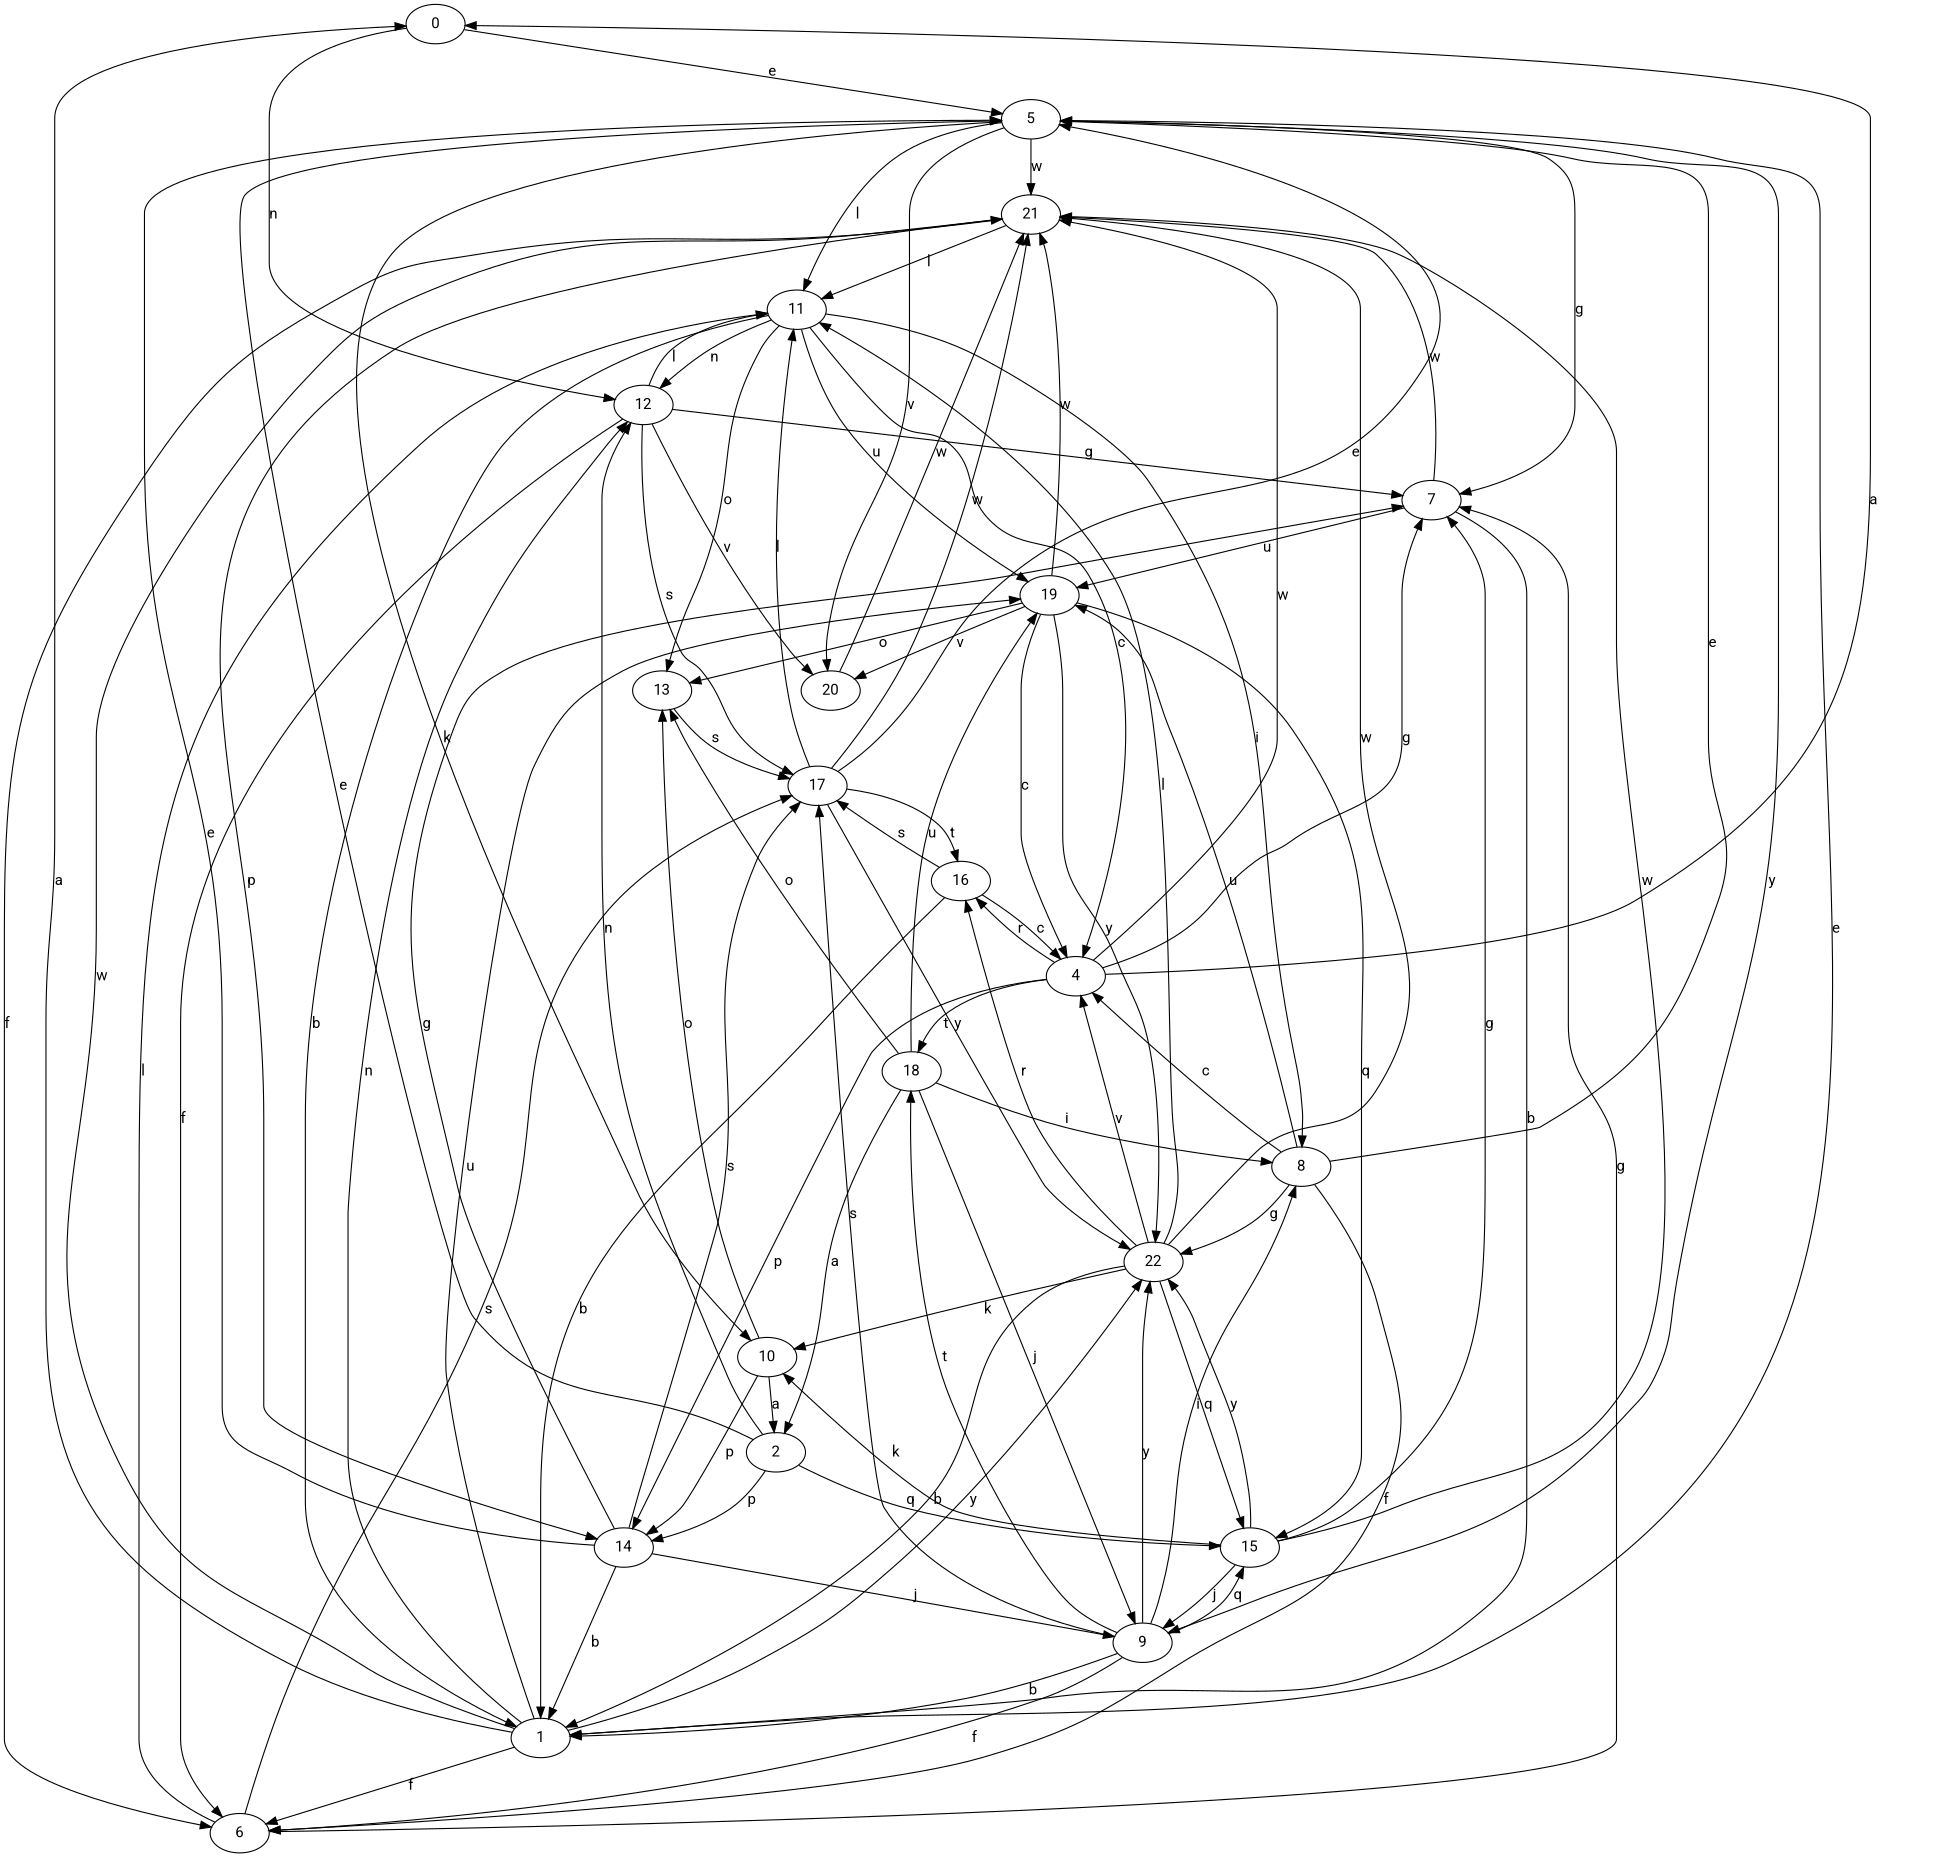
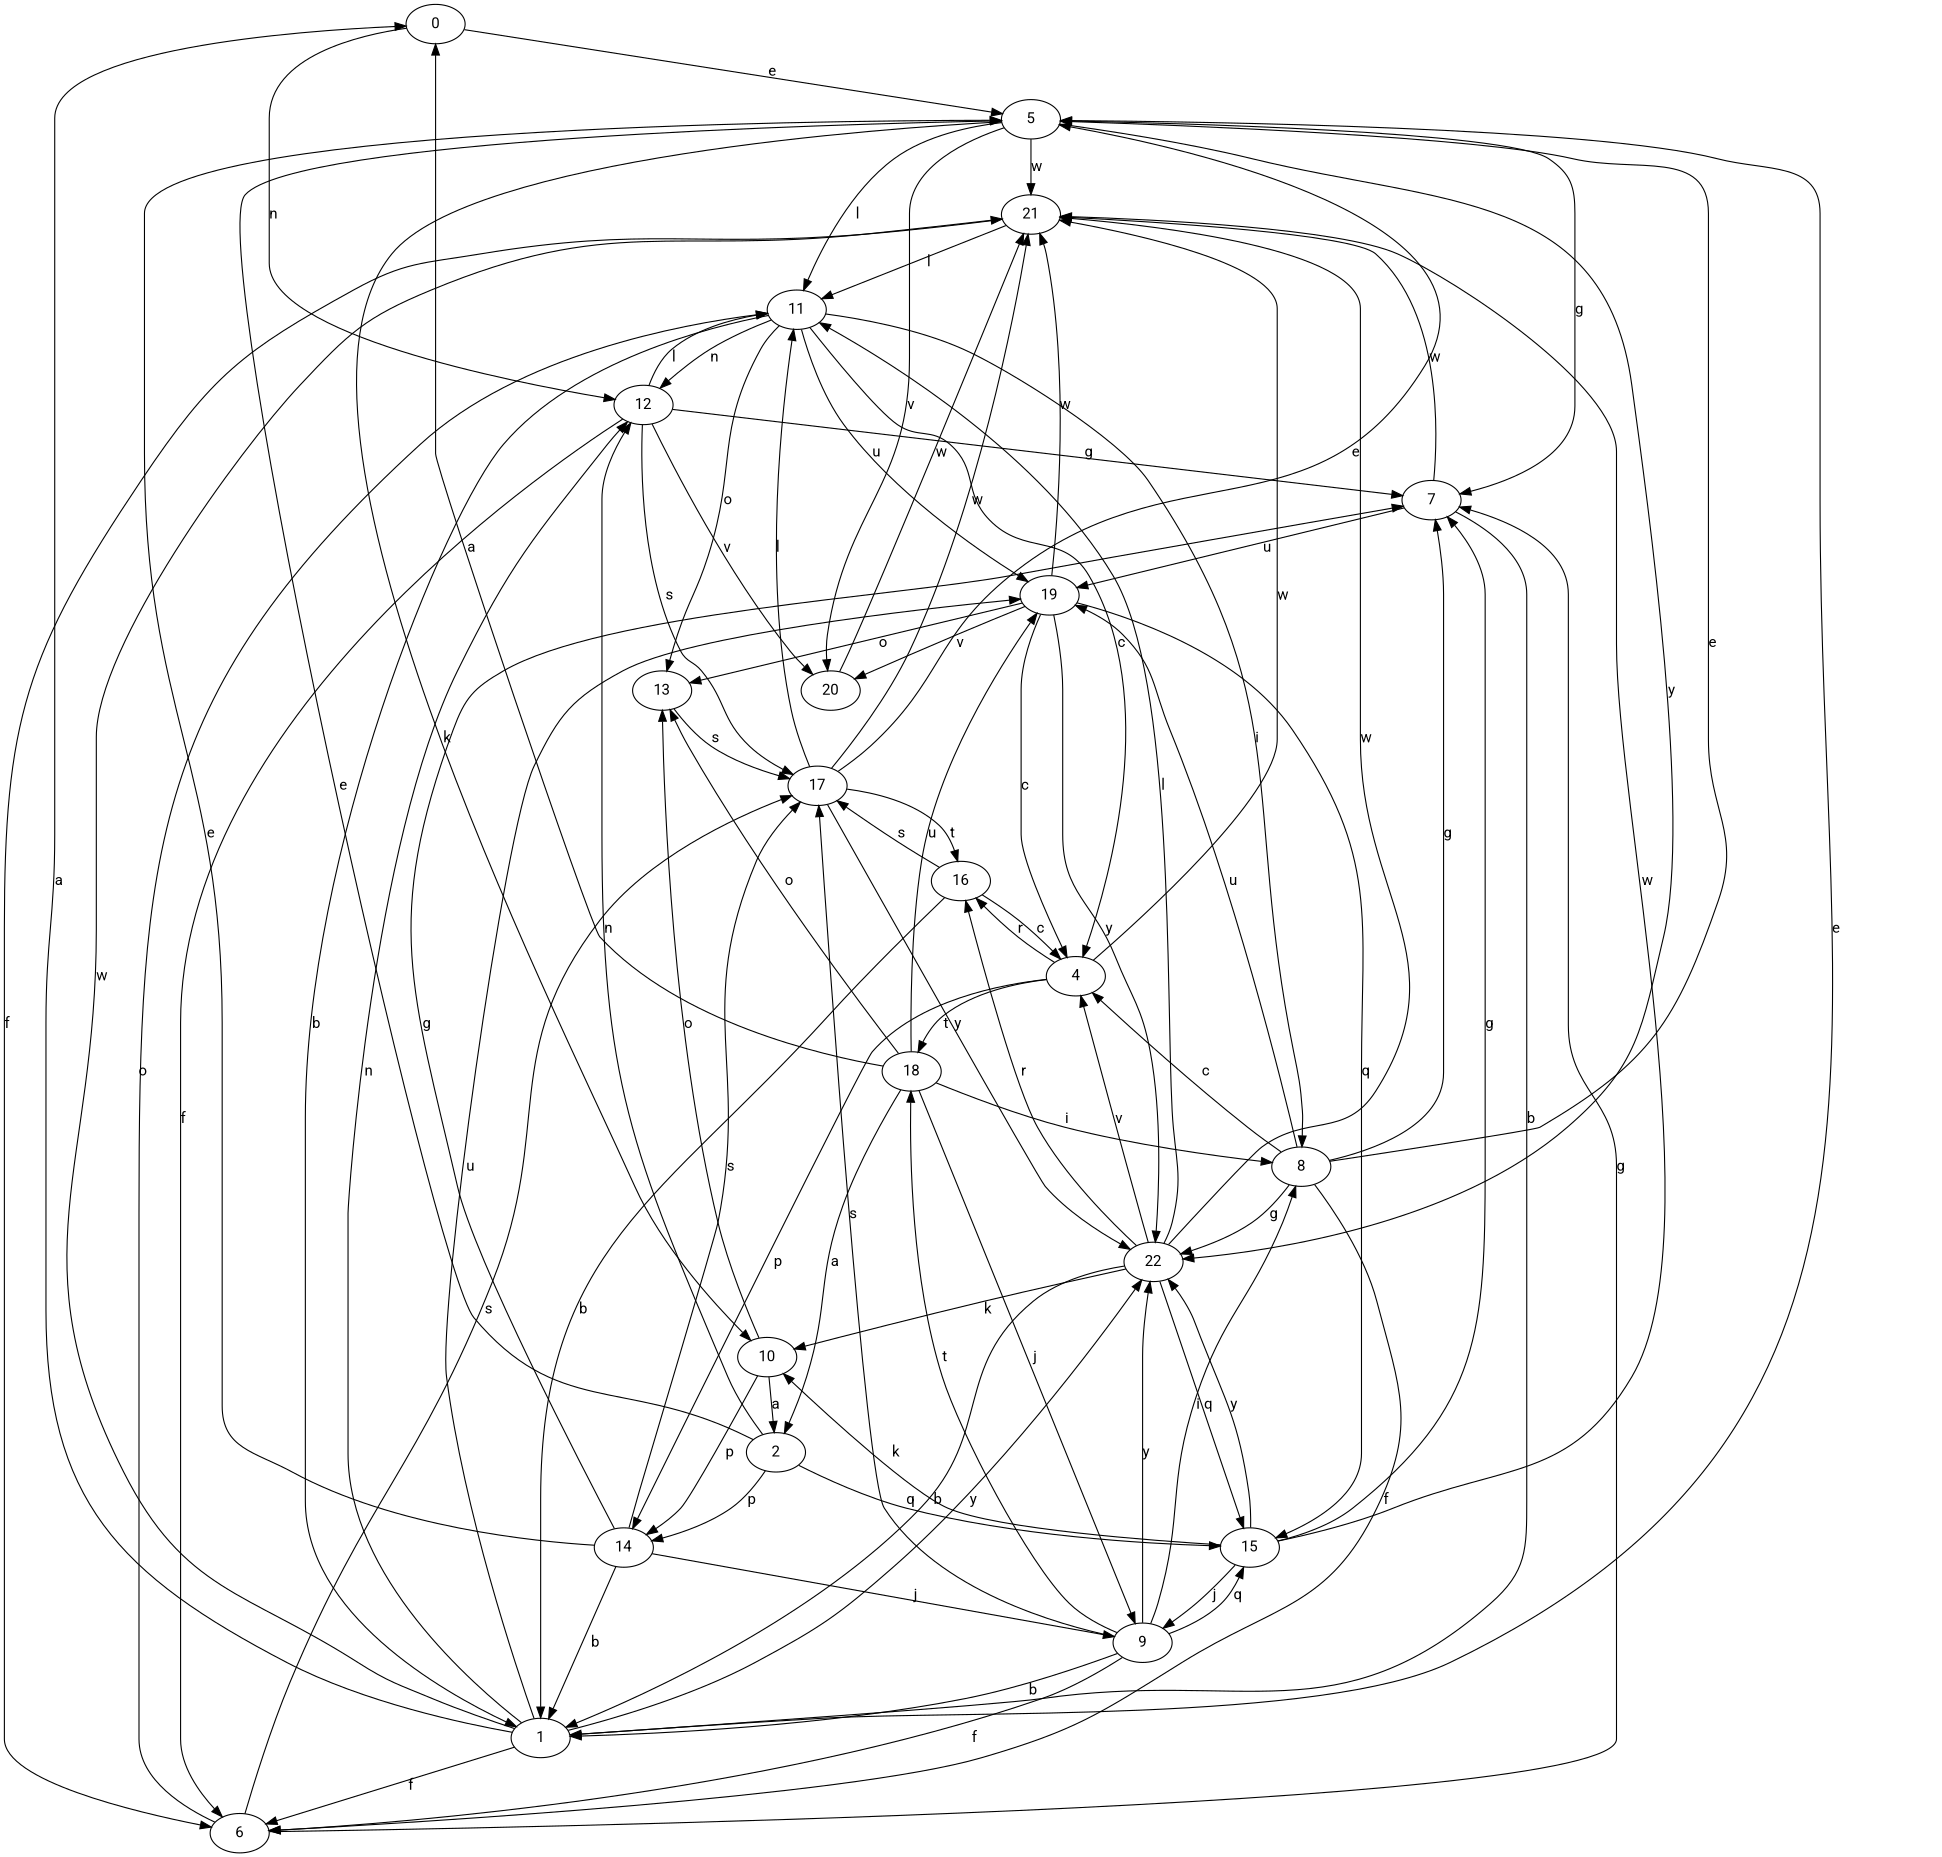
(1870, 122) -> (501, 658)
(1778, 704) -> (1662, 632)
(223, 711) -> none
(1354, 808) -> (1444, 879)
(143, 1071) -> (143, 1071)
